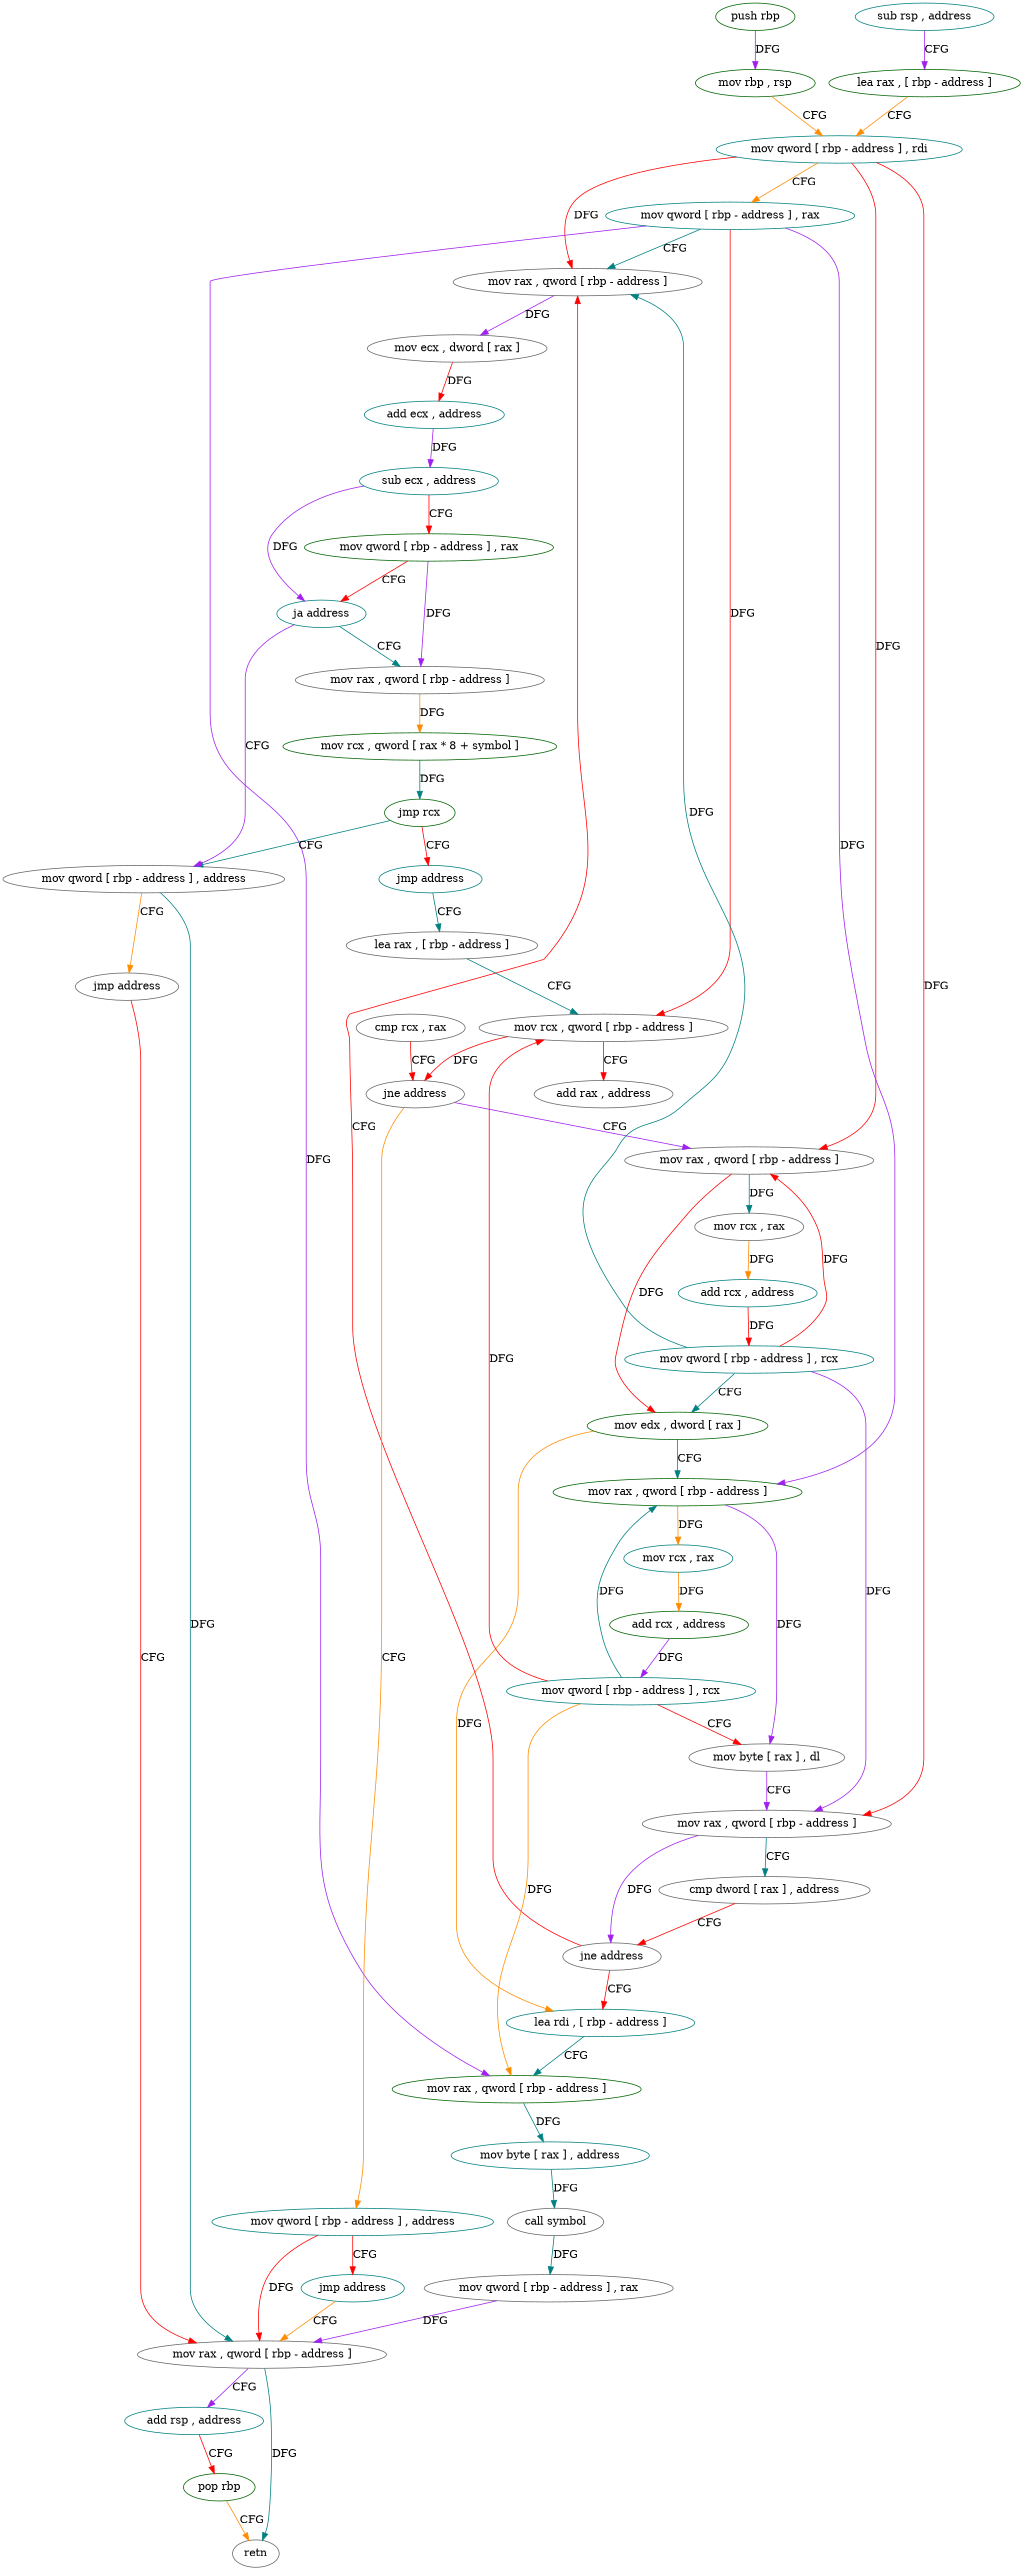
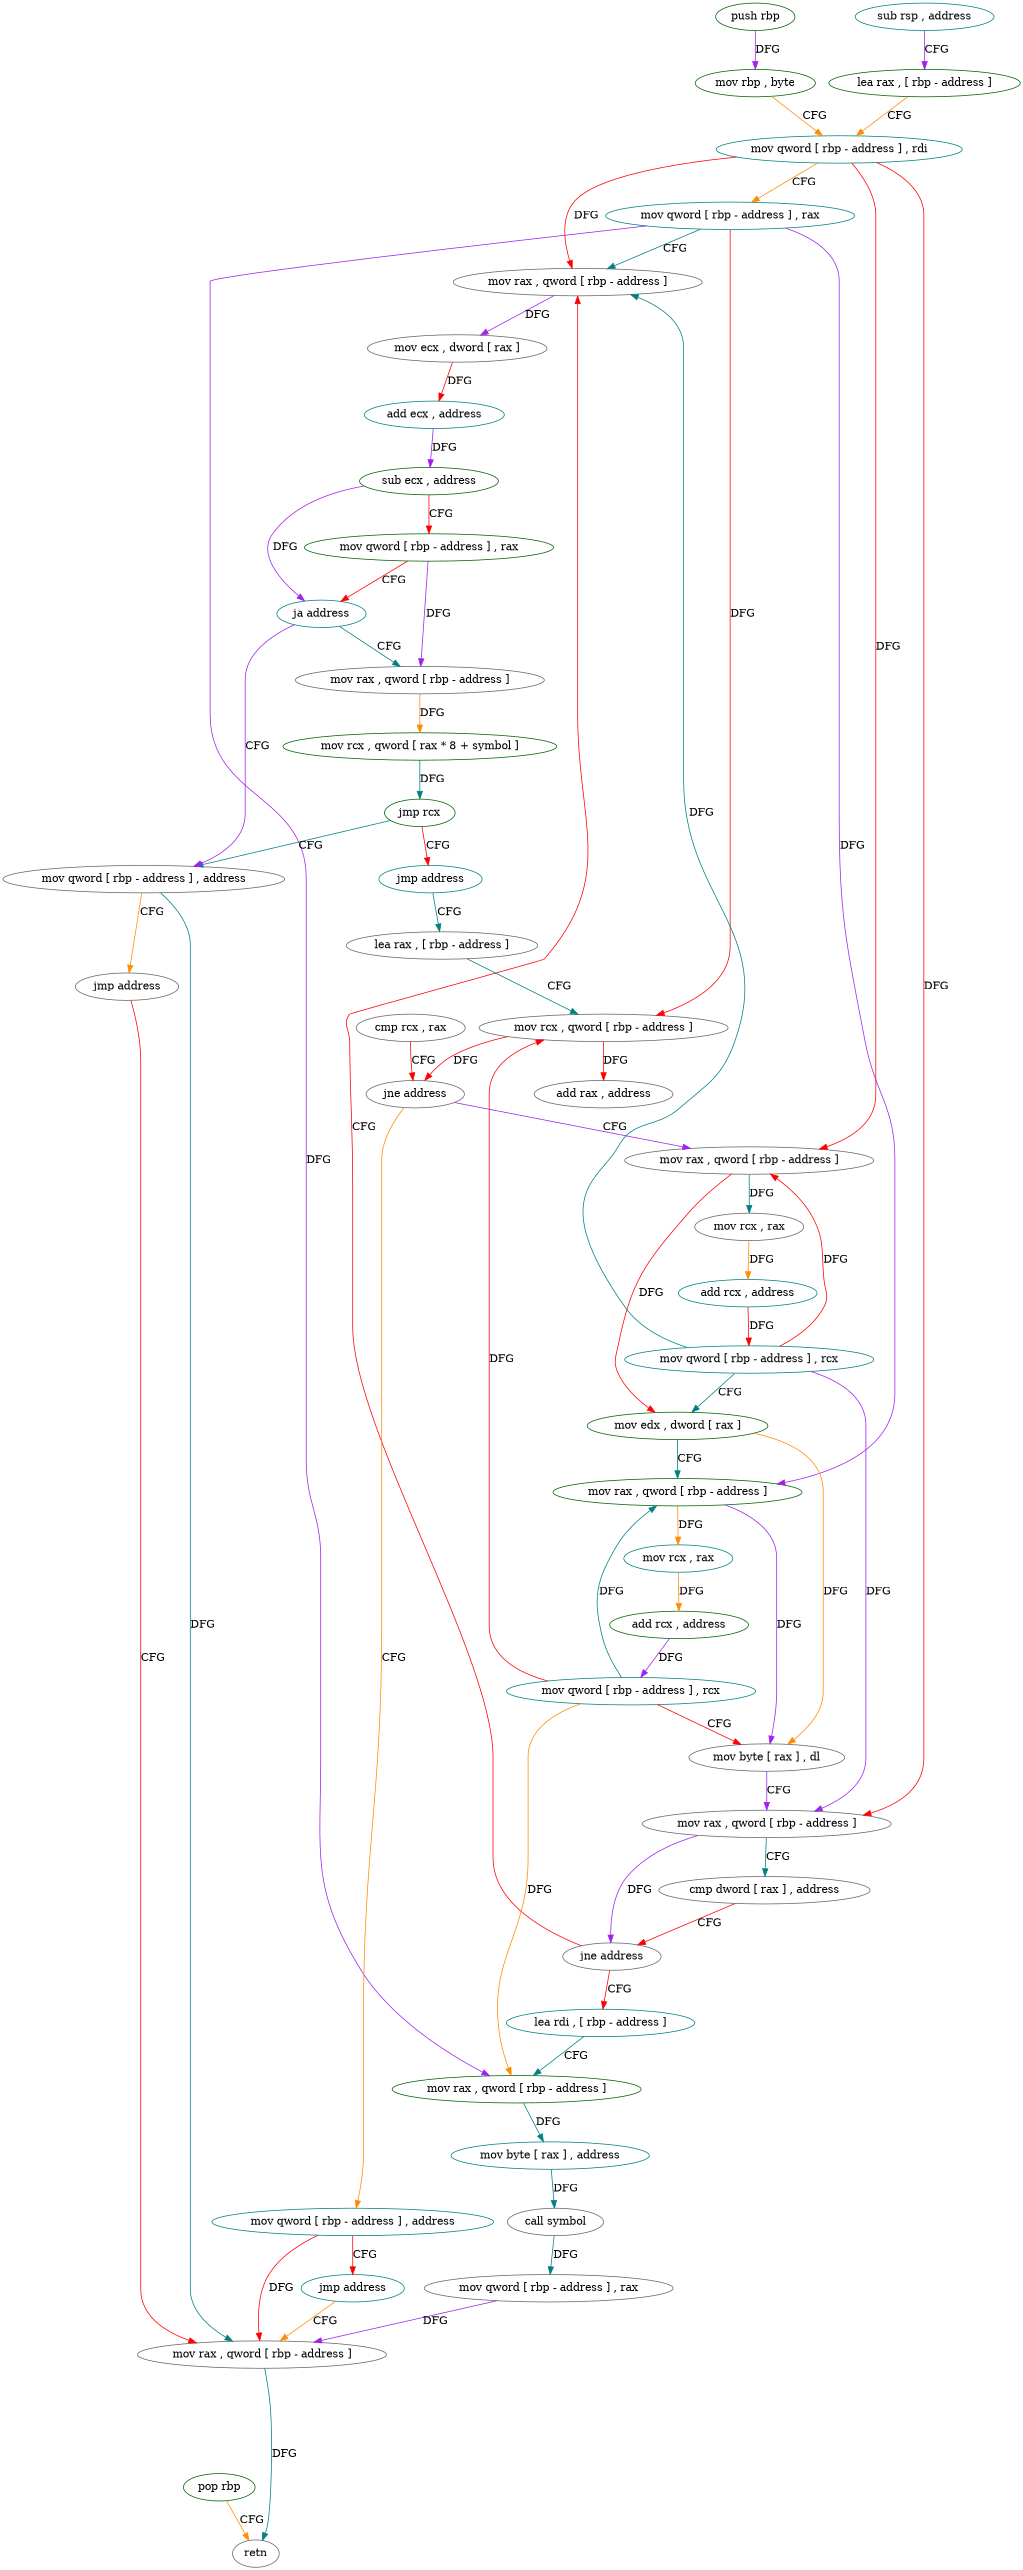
(755, 83) -> (755, 83)
(429, 481) -> (429, 481)
(616, 1061) -> (616, 1061)
(458, 1712) -> (823, 1572)
(194, 2421) -> none
